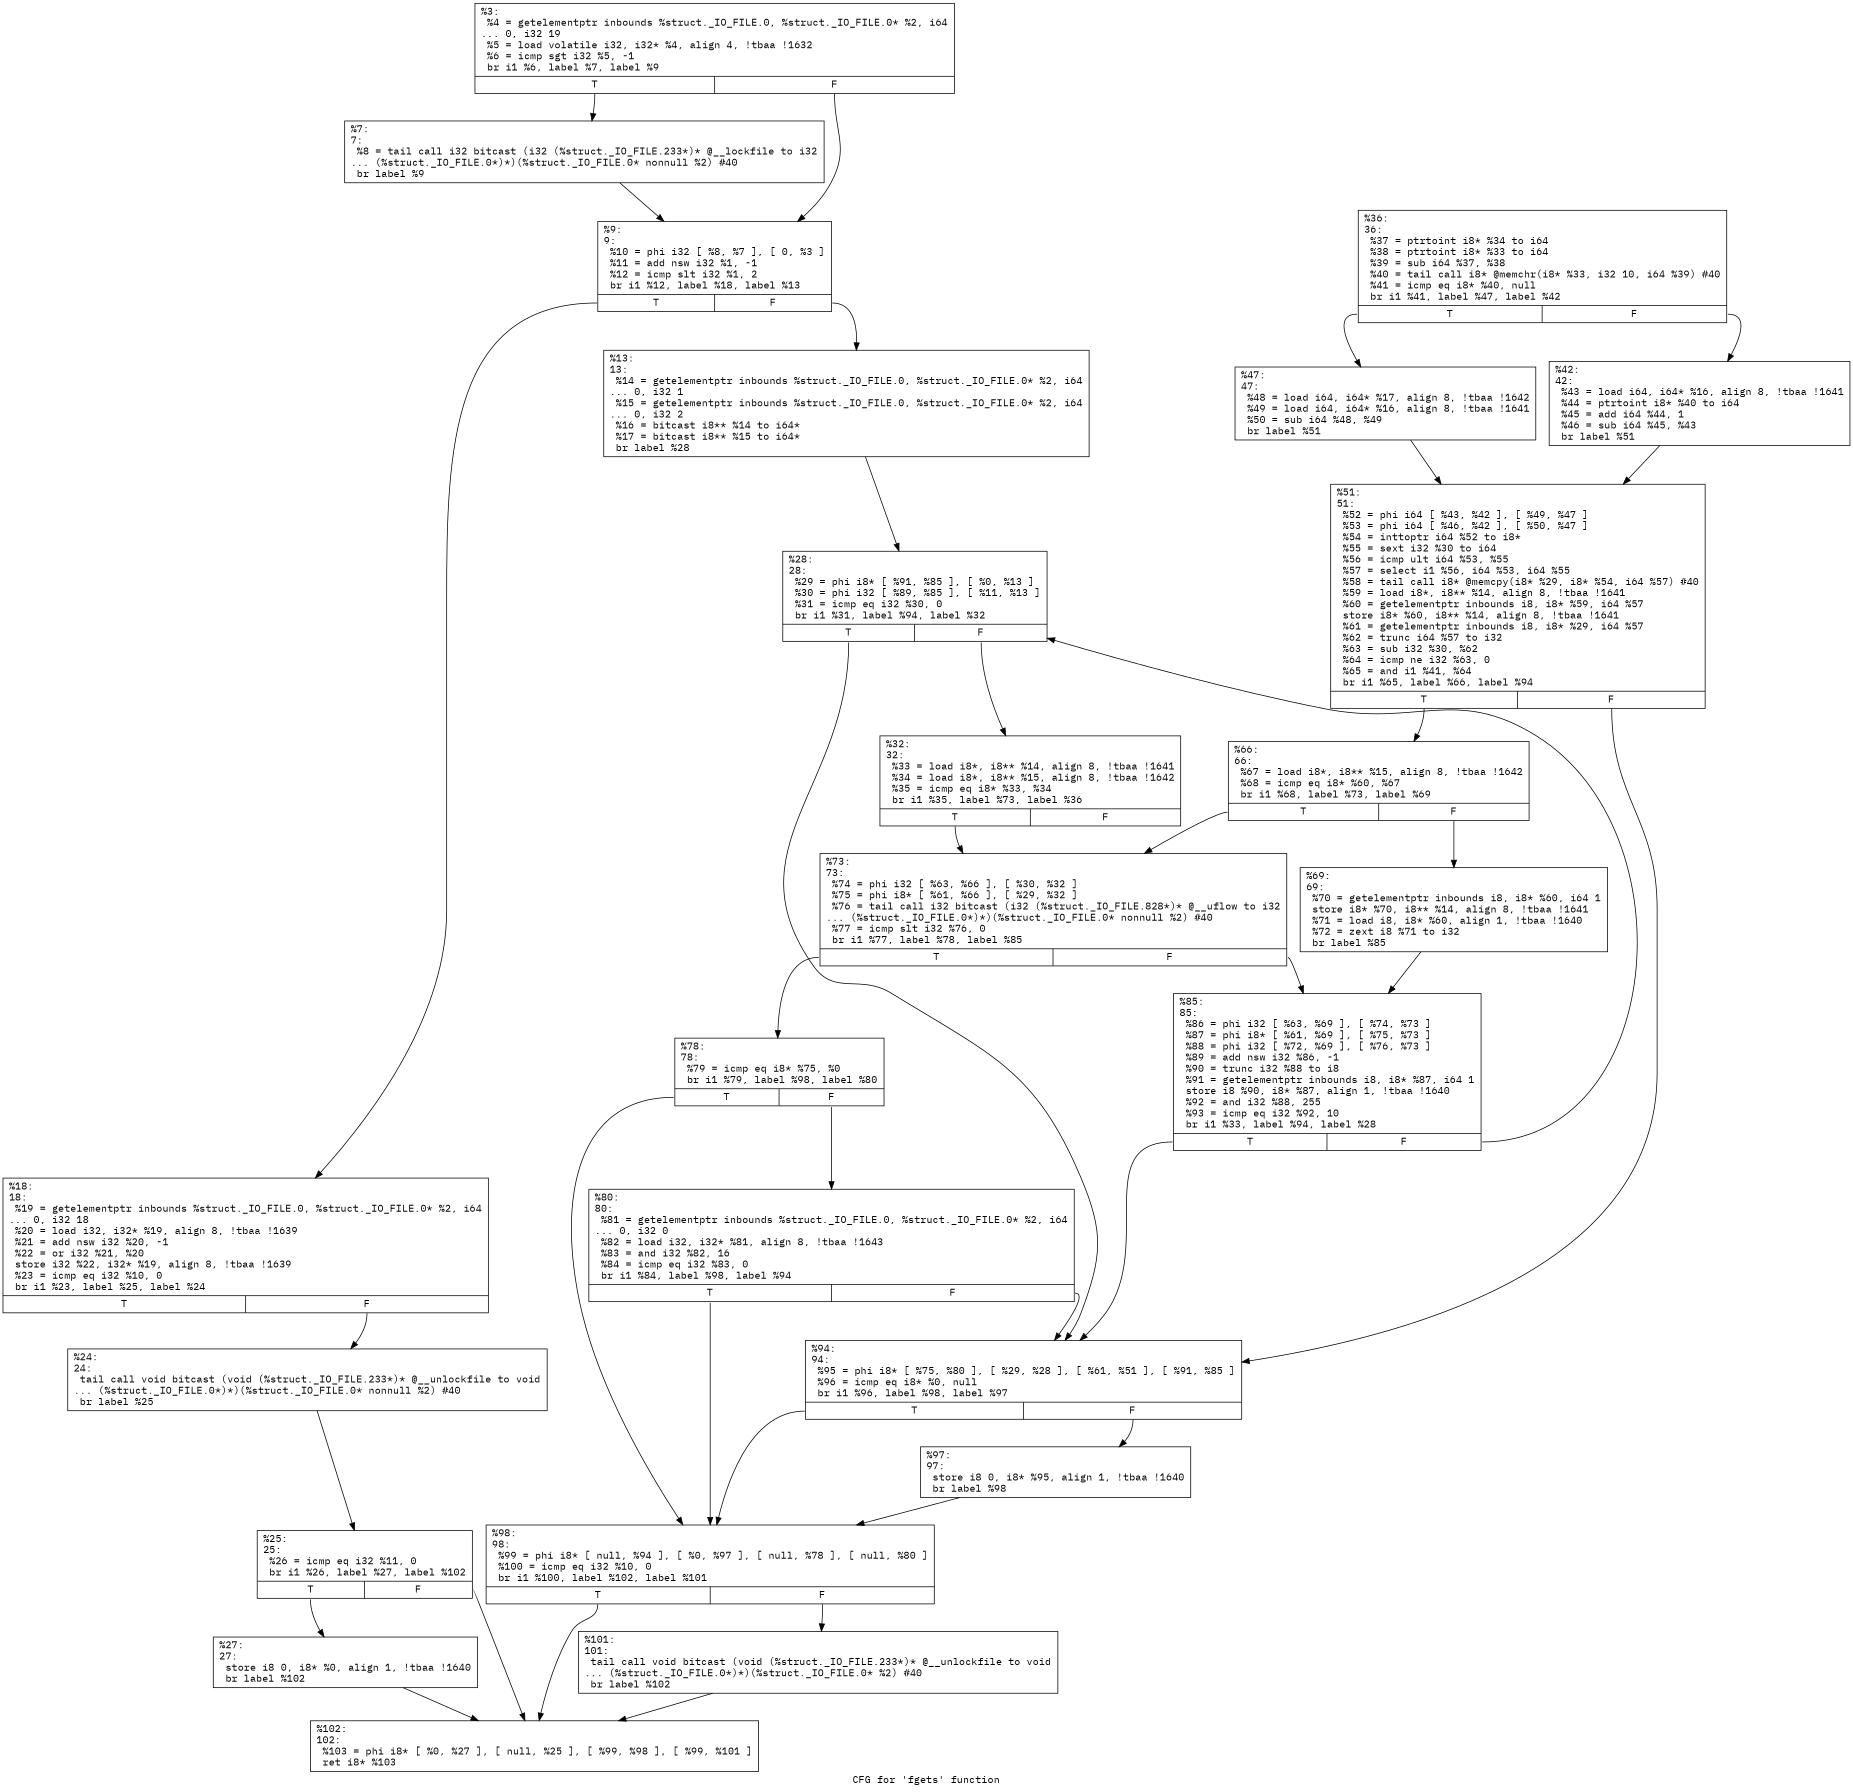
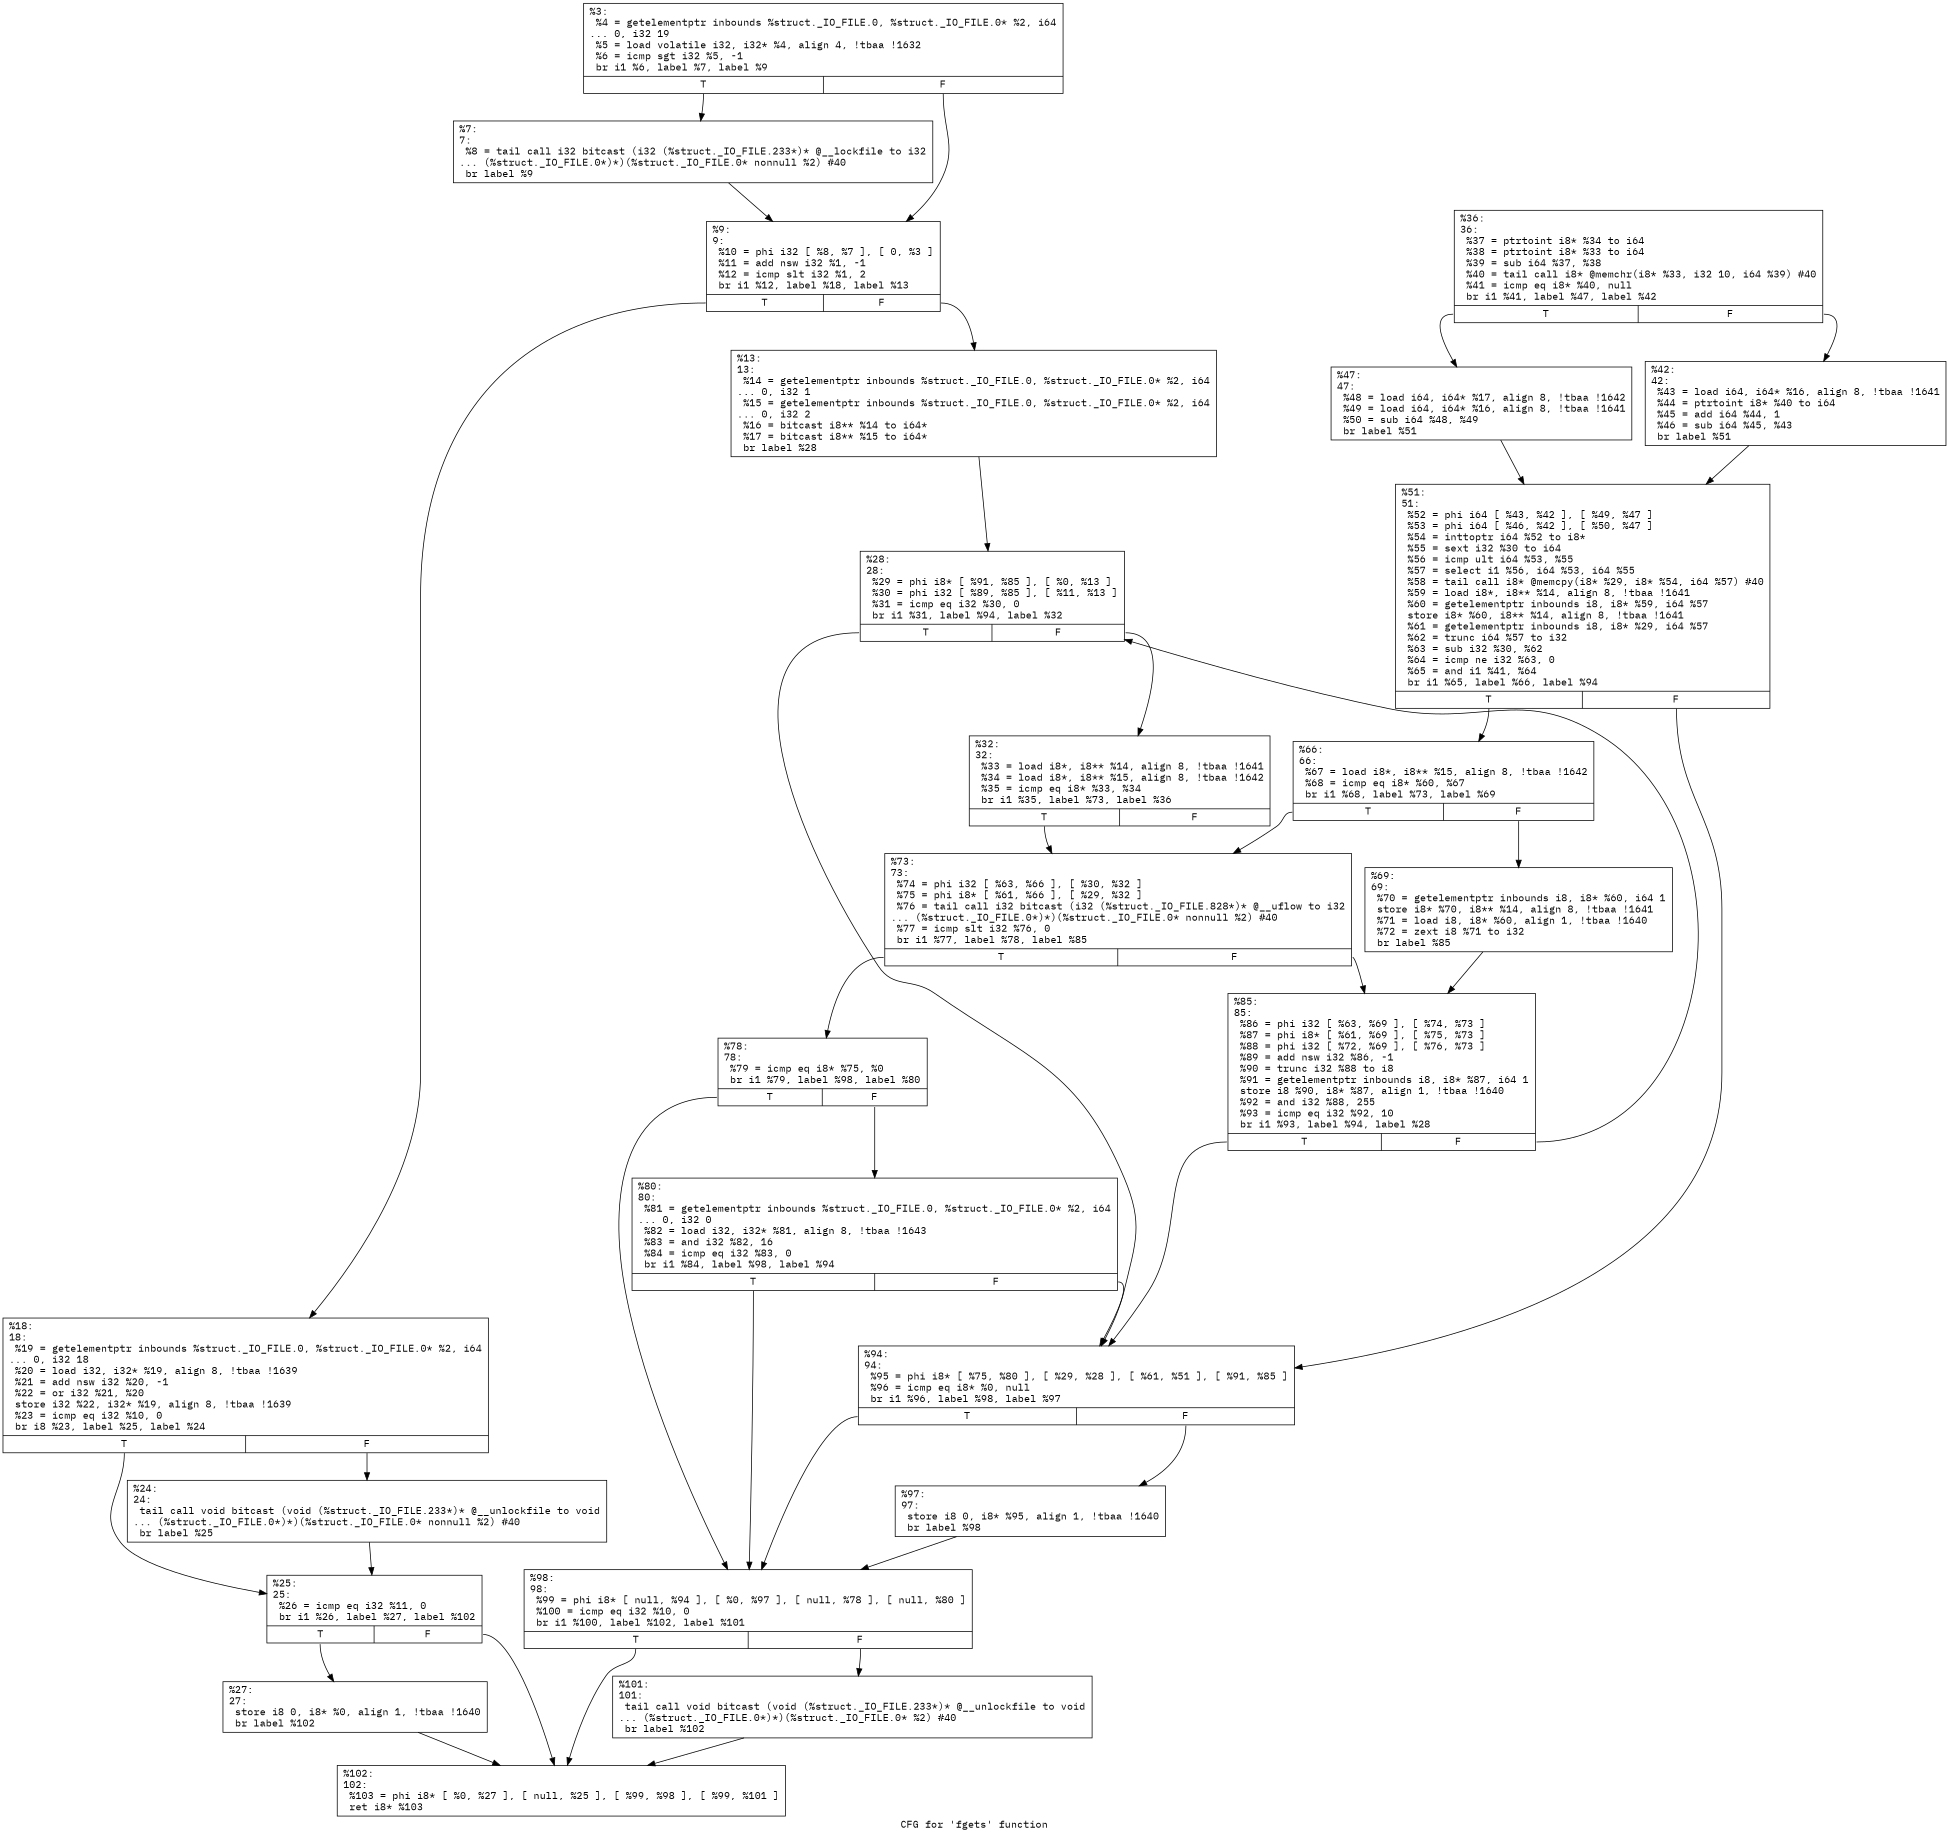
(1278, 1124) -> (1333, 1124)
(108, 1287) -> (108, 1427)
none -> (143, 1559)
